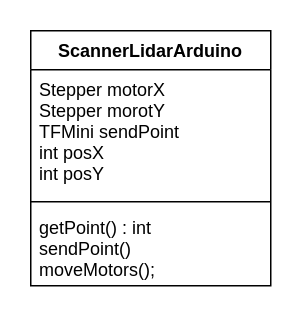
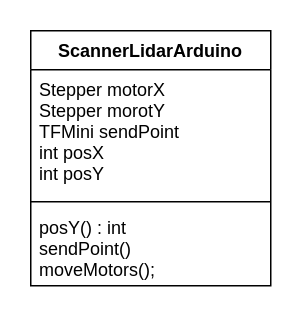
(108, 228) -> (90, 228)
